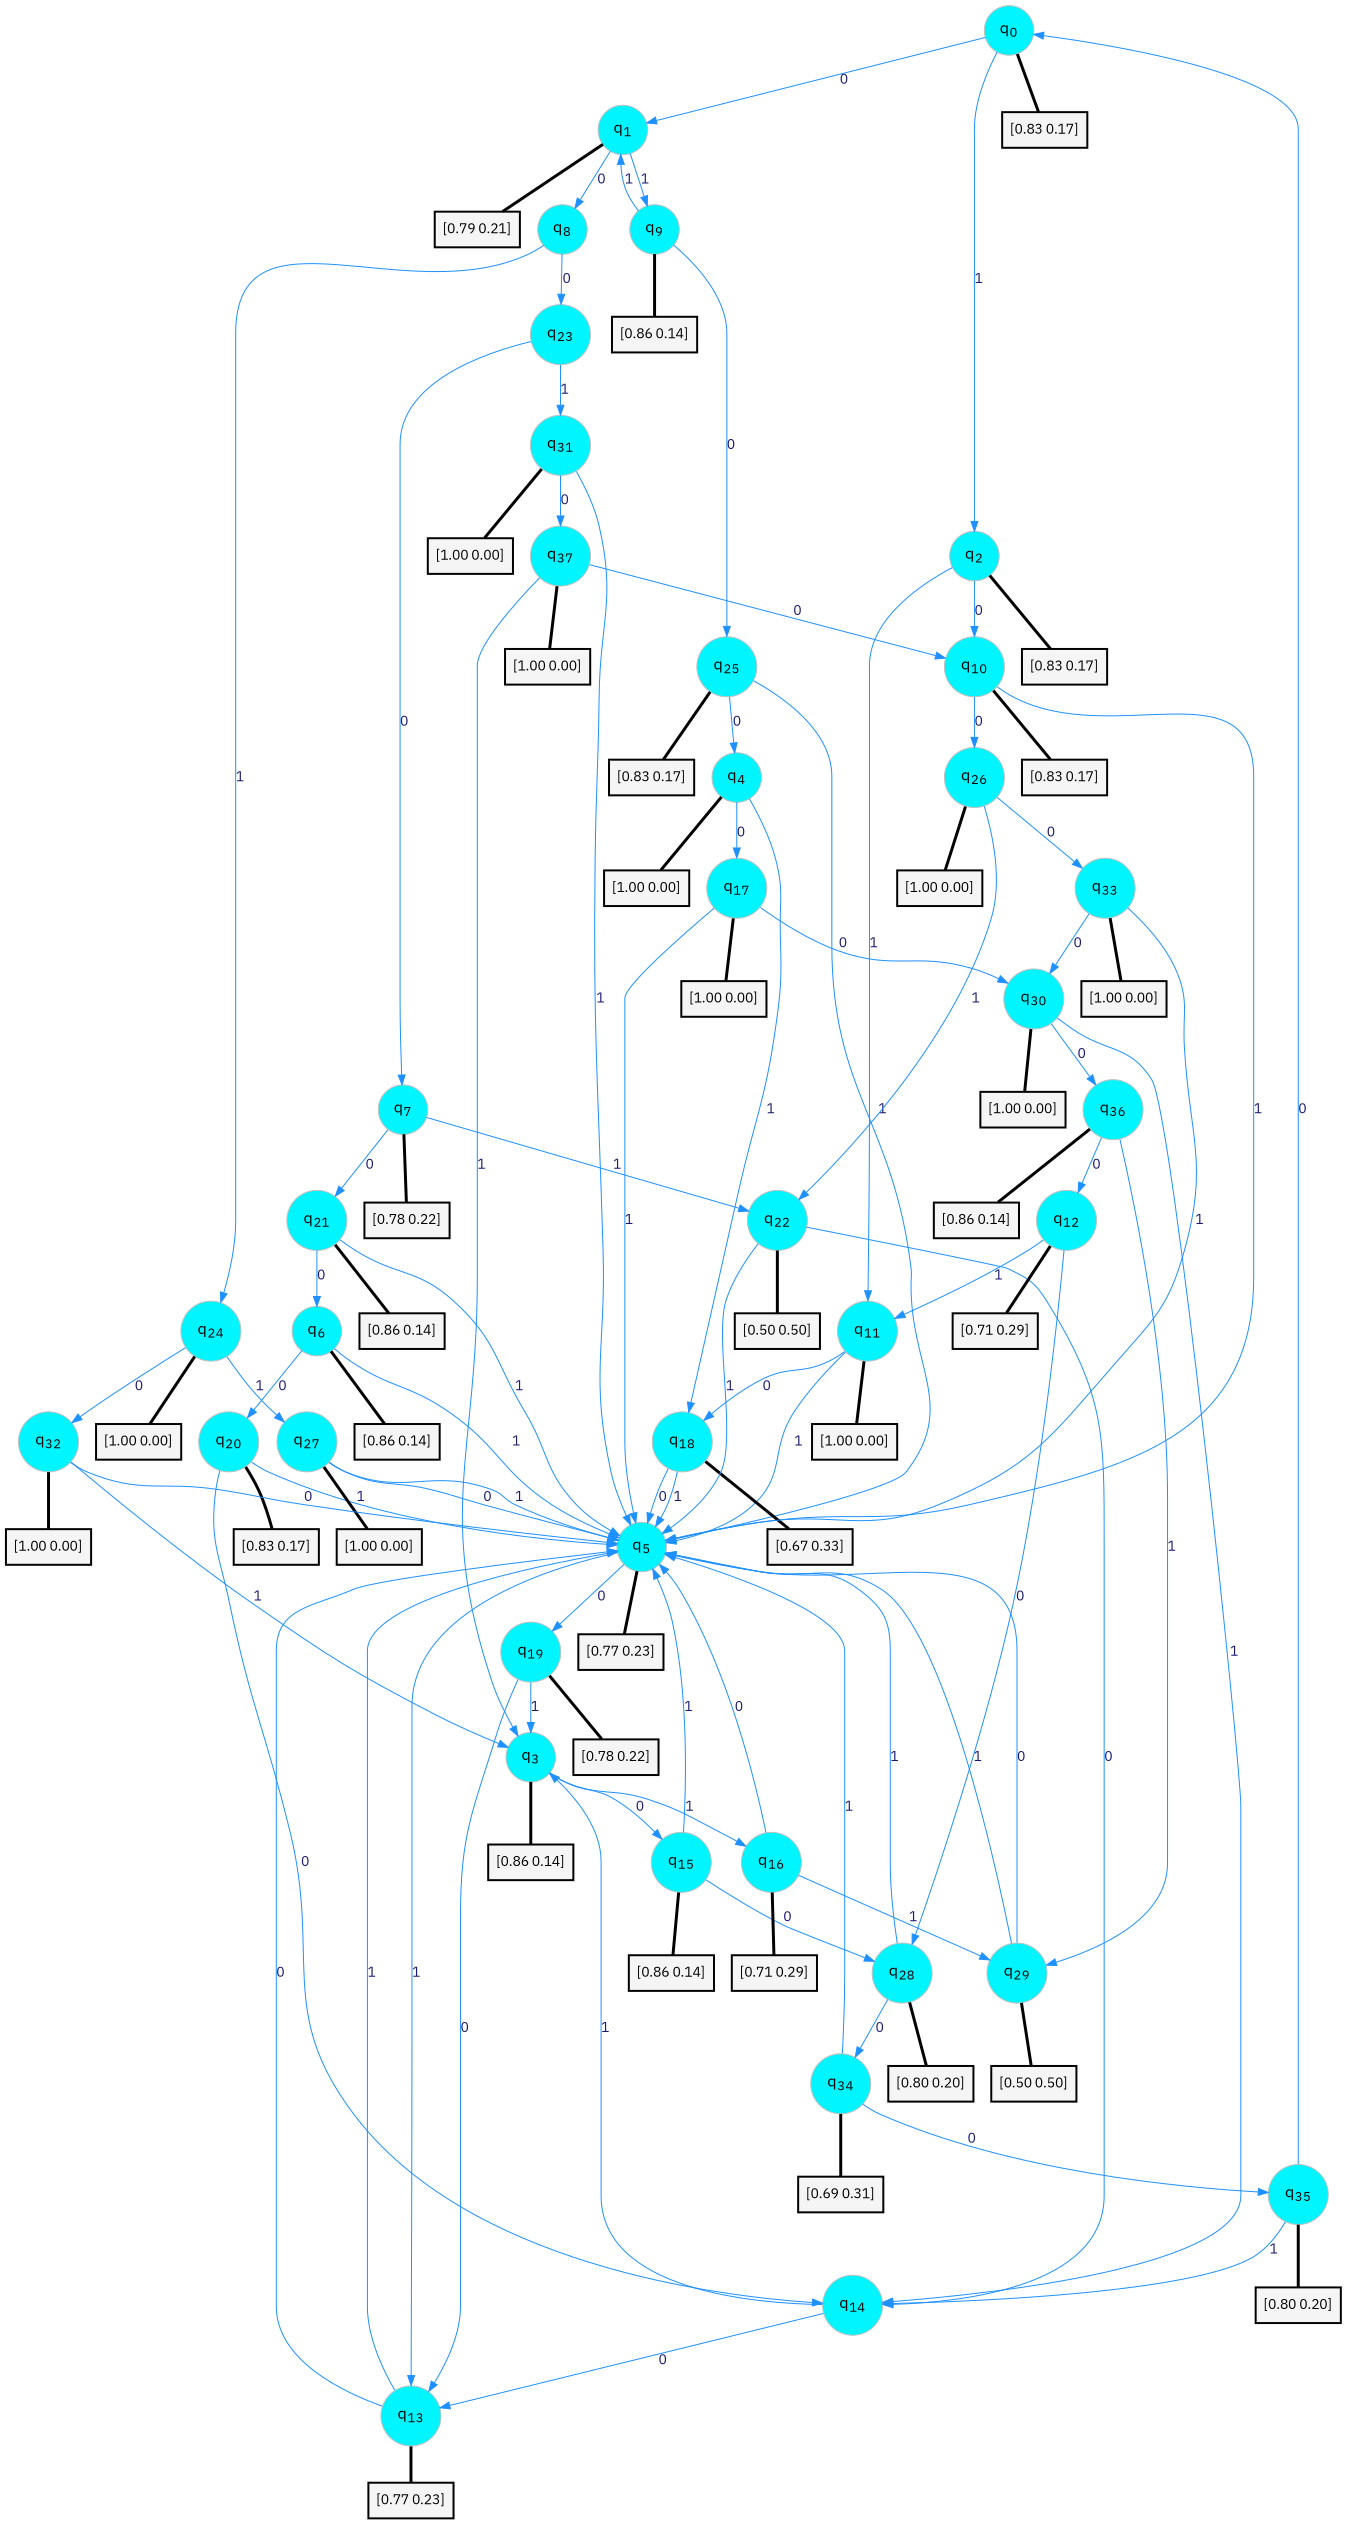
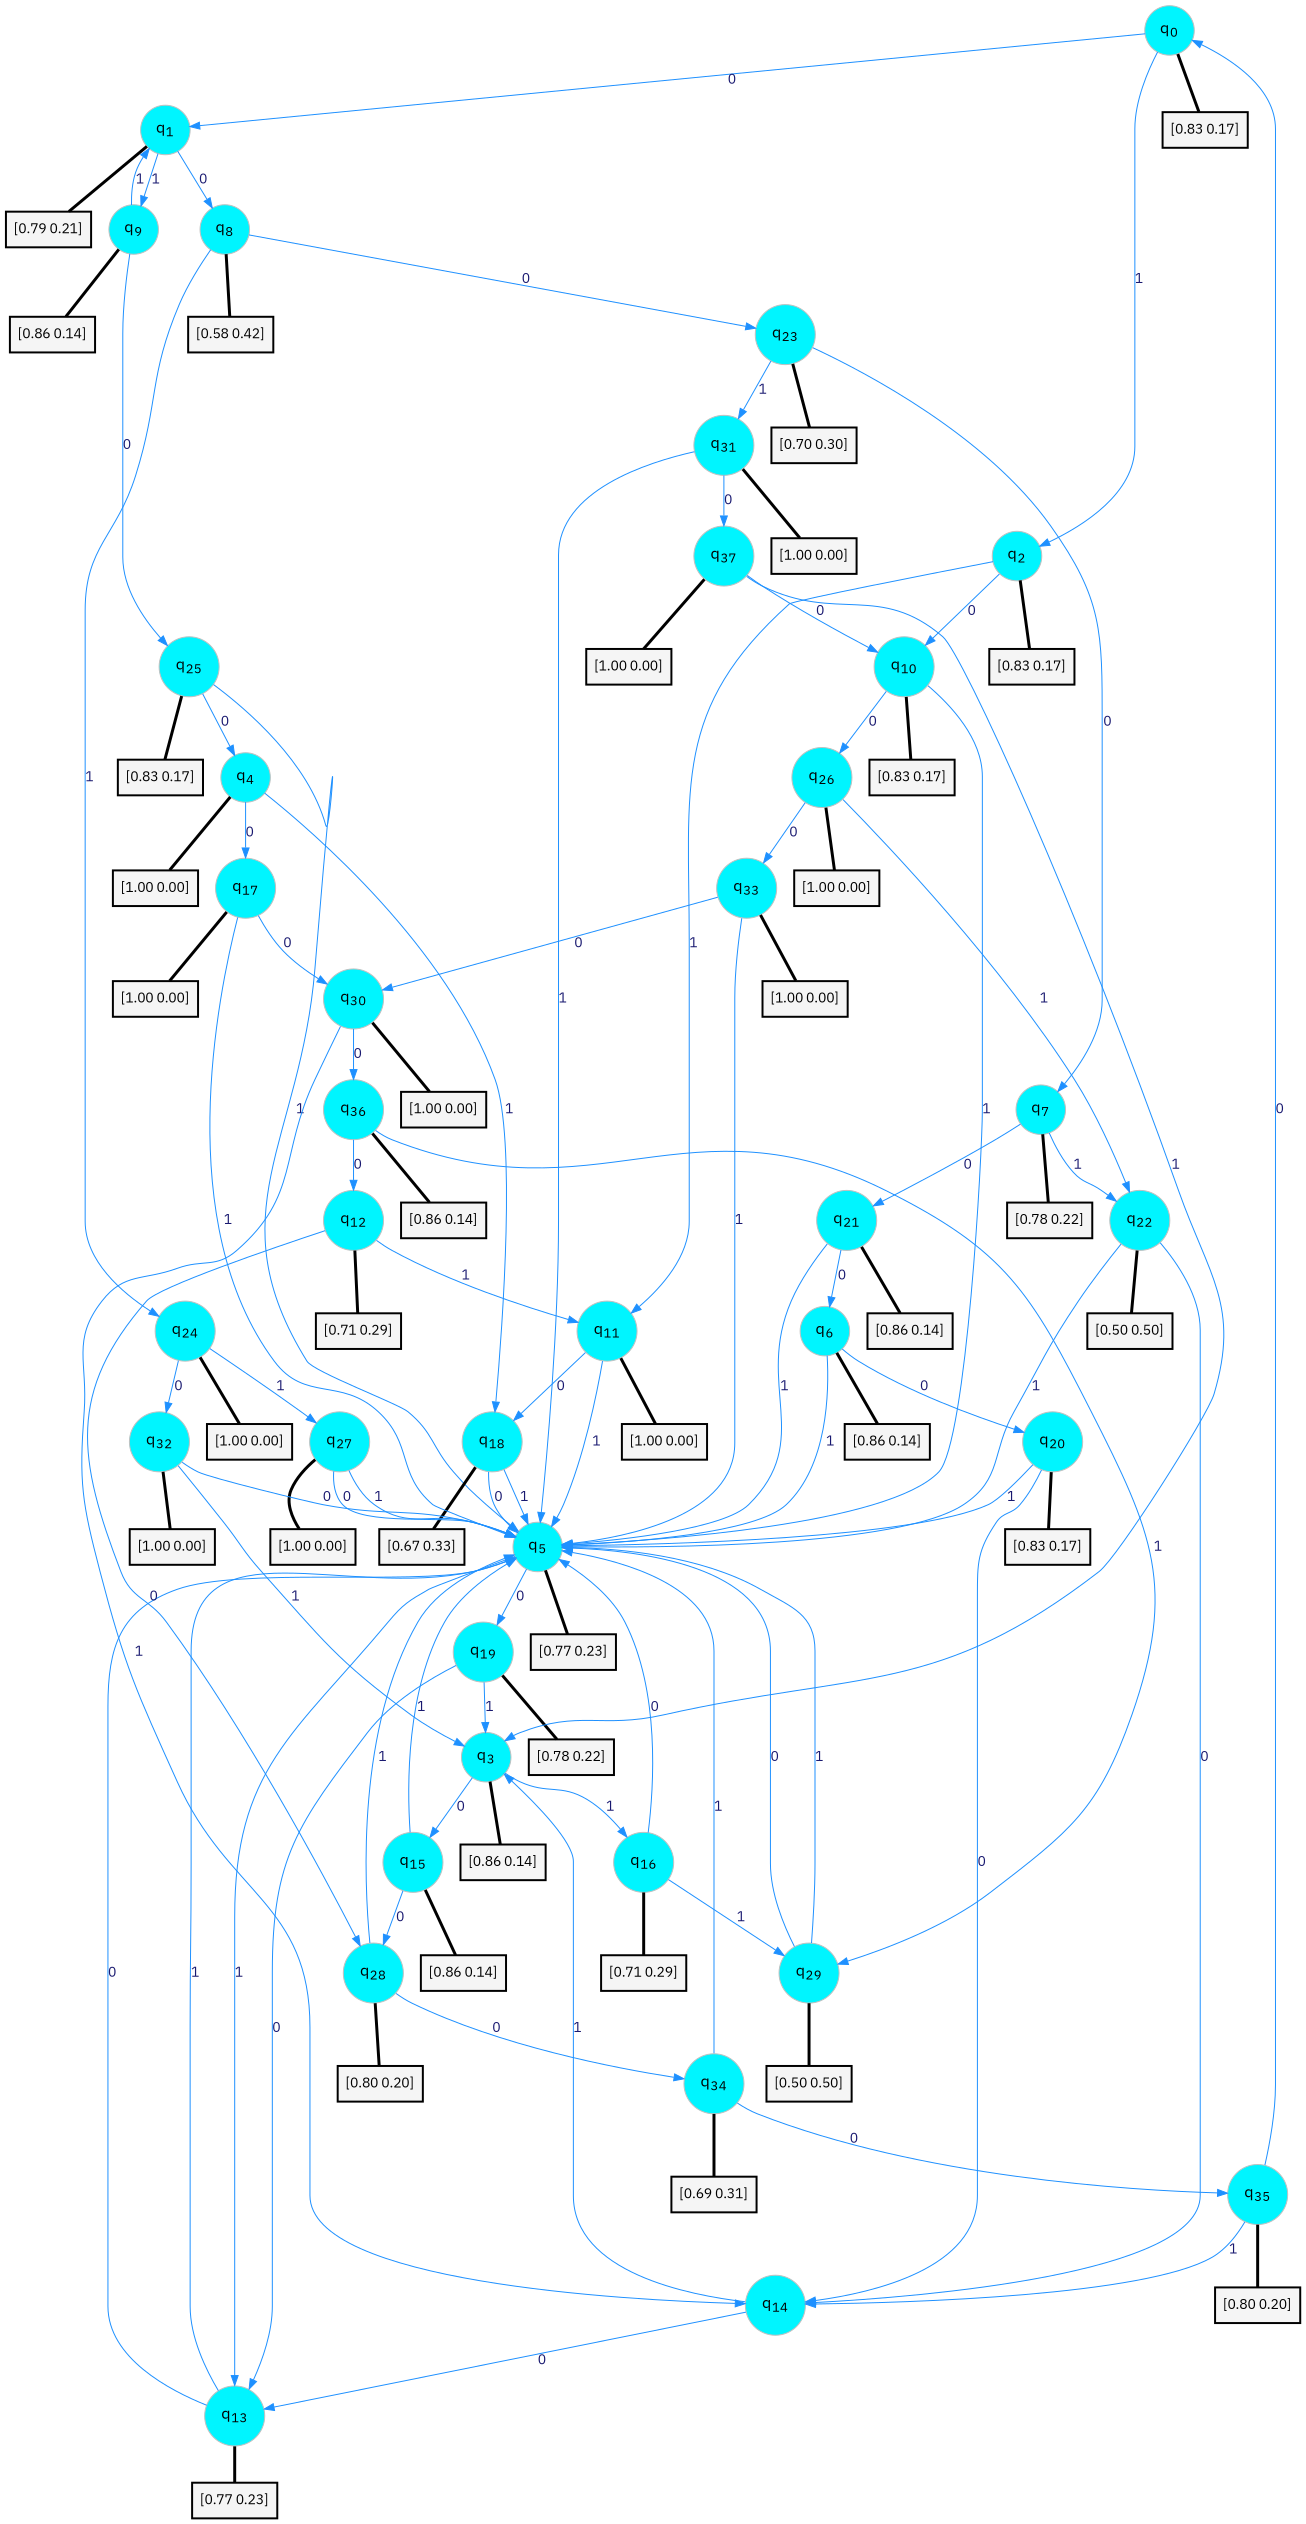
none -> (231, 335)
none -> (814, 445)
